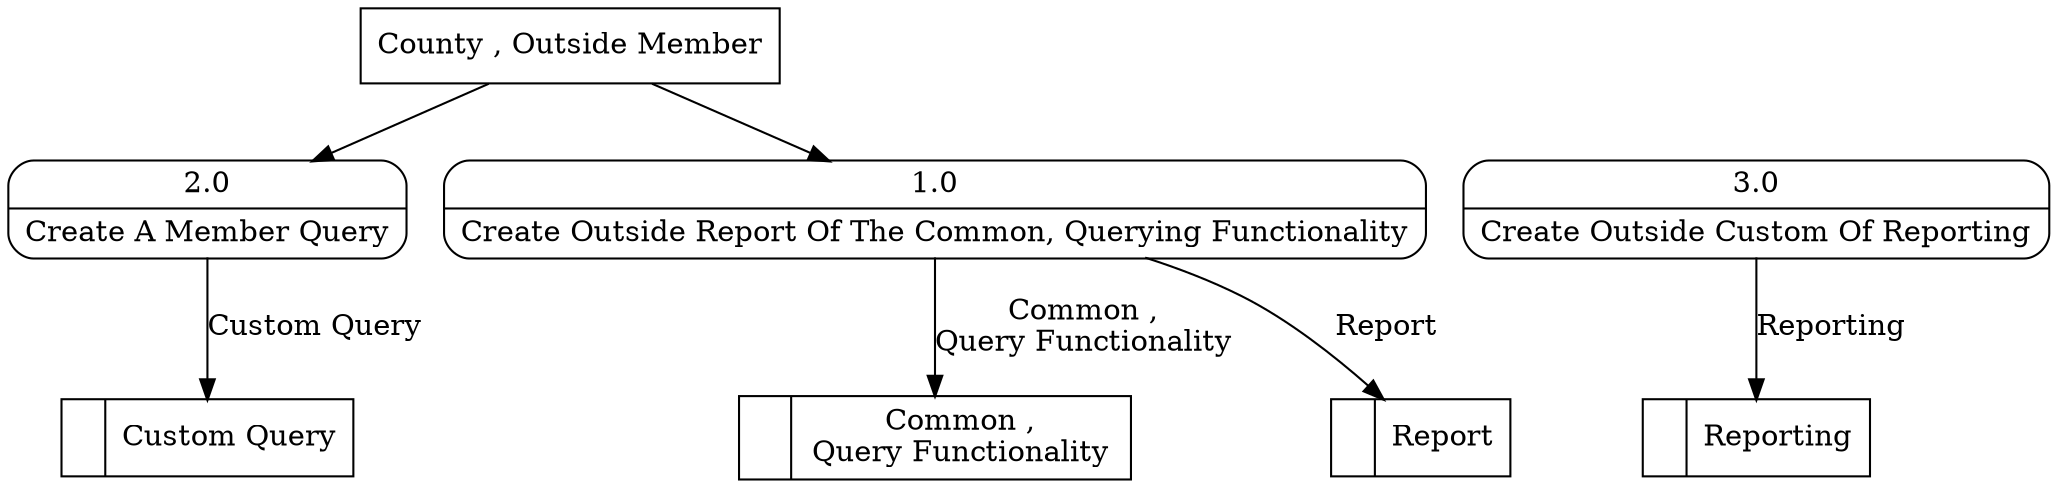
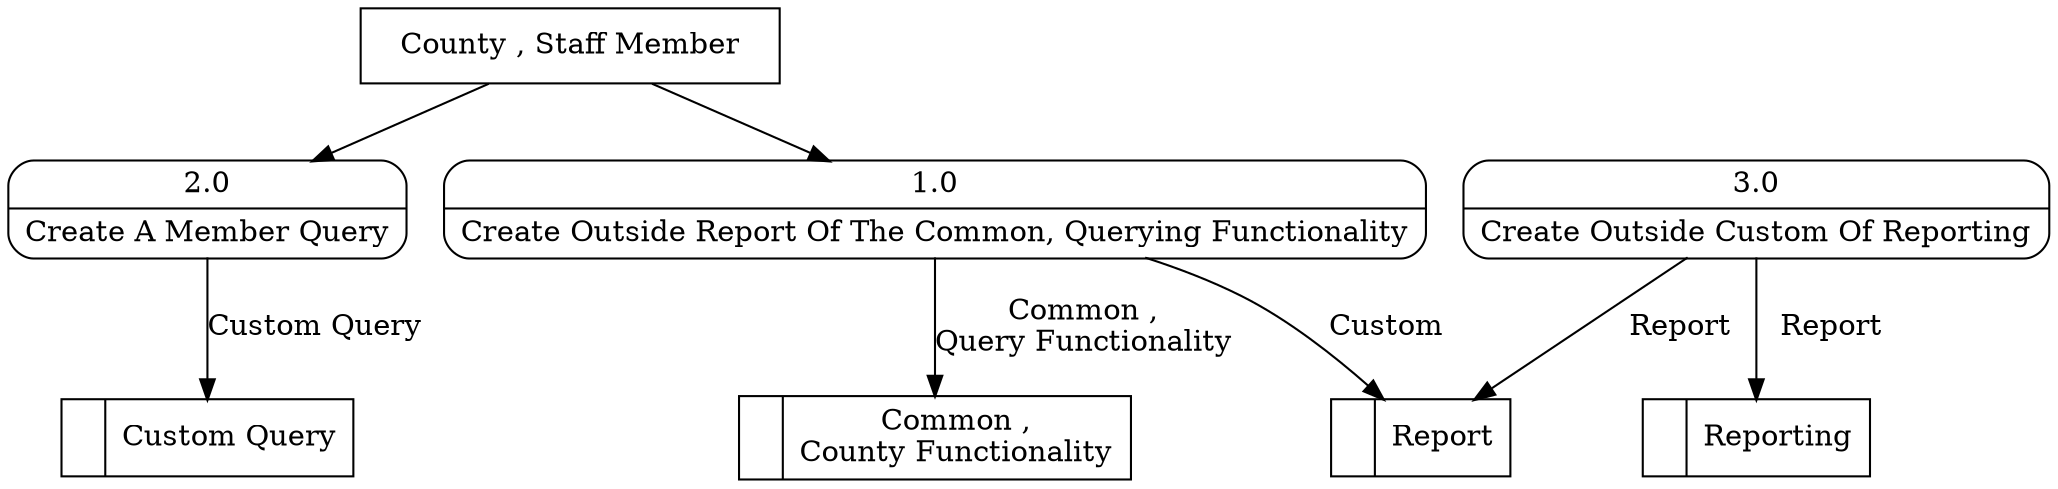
(570, 46) -> (570, 46)
none -> (1590, 323)
(1386, 327) -> (1386, 327)
(1831, 327) -> (1831, 327)
(961, 452) -> (957, 452)
